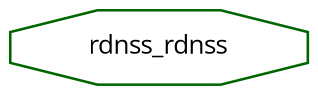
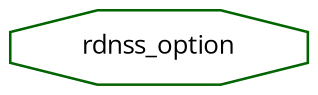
(159, 47) -> (159, 47)
